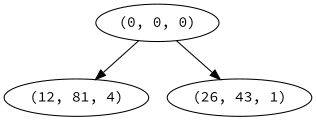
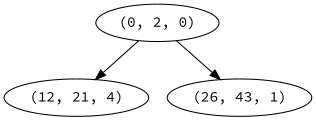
(157, 23) -> (157, 23)
(76, 98) -> (76, 98)
